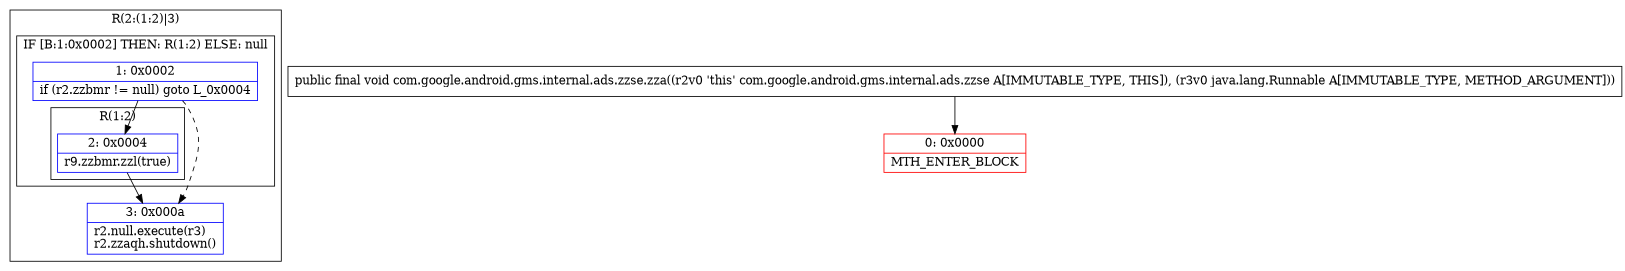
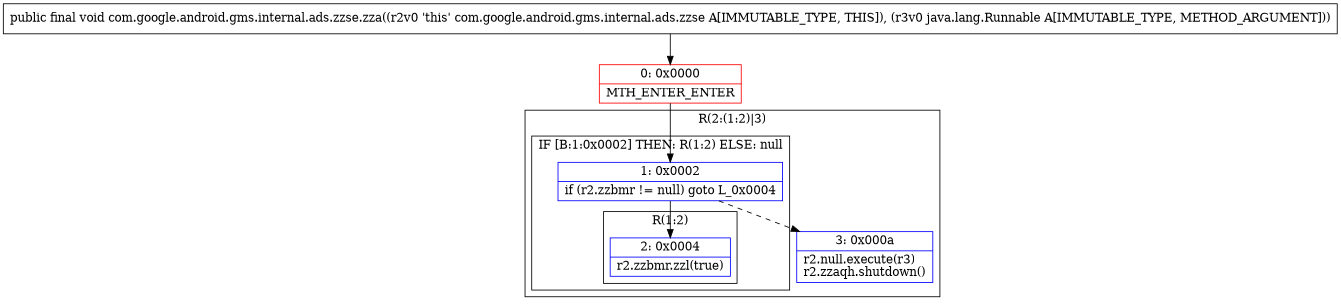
none -> (670, 129)
(118, 162) -> (670, 266)
(955, 162) -> (670, 93)
(133, 184) -> none
